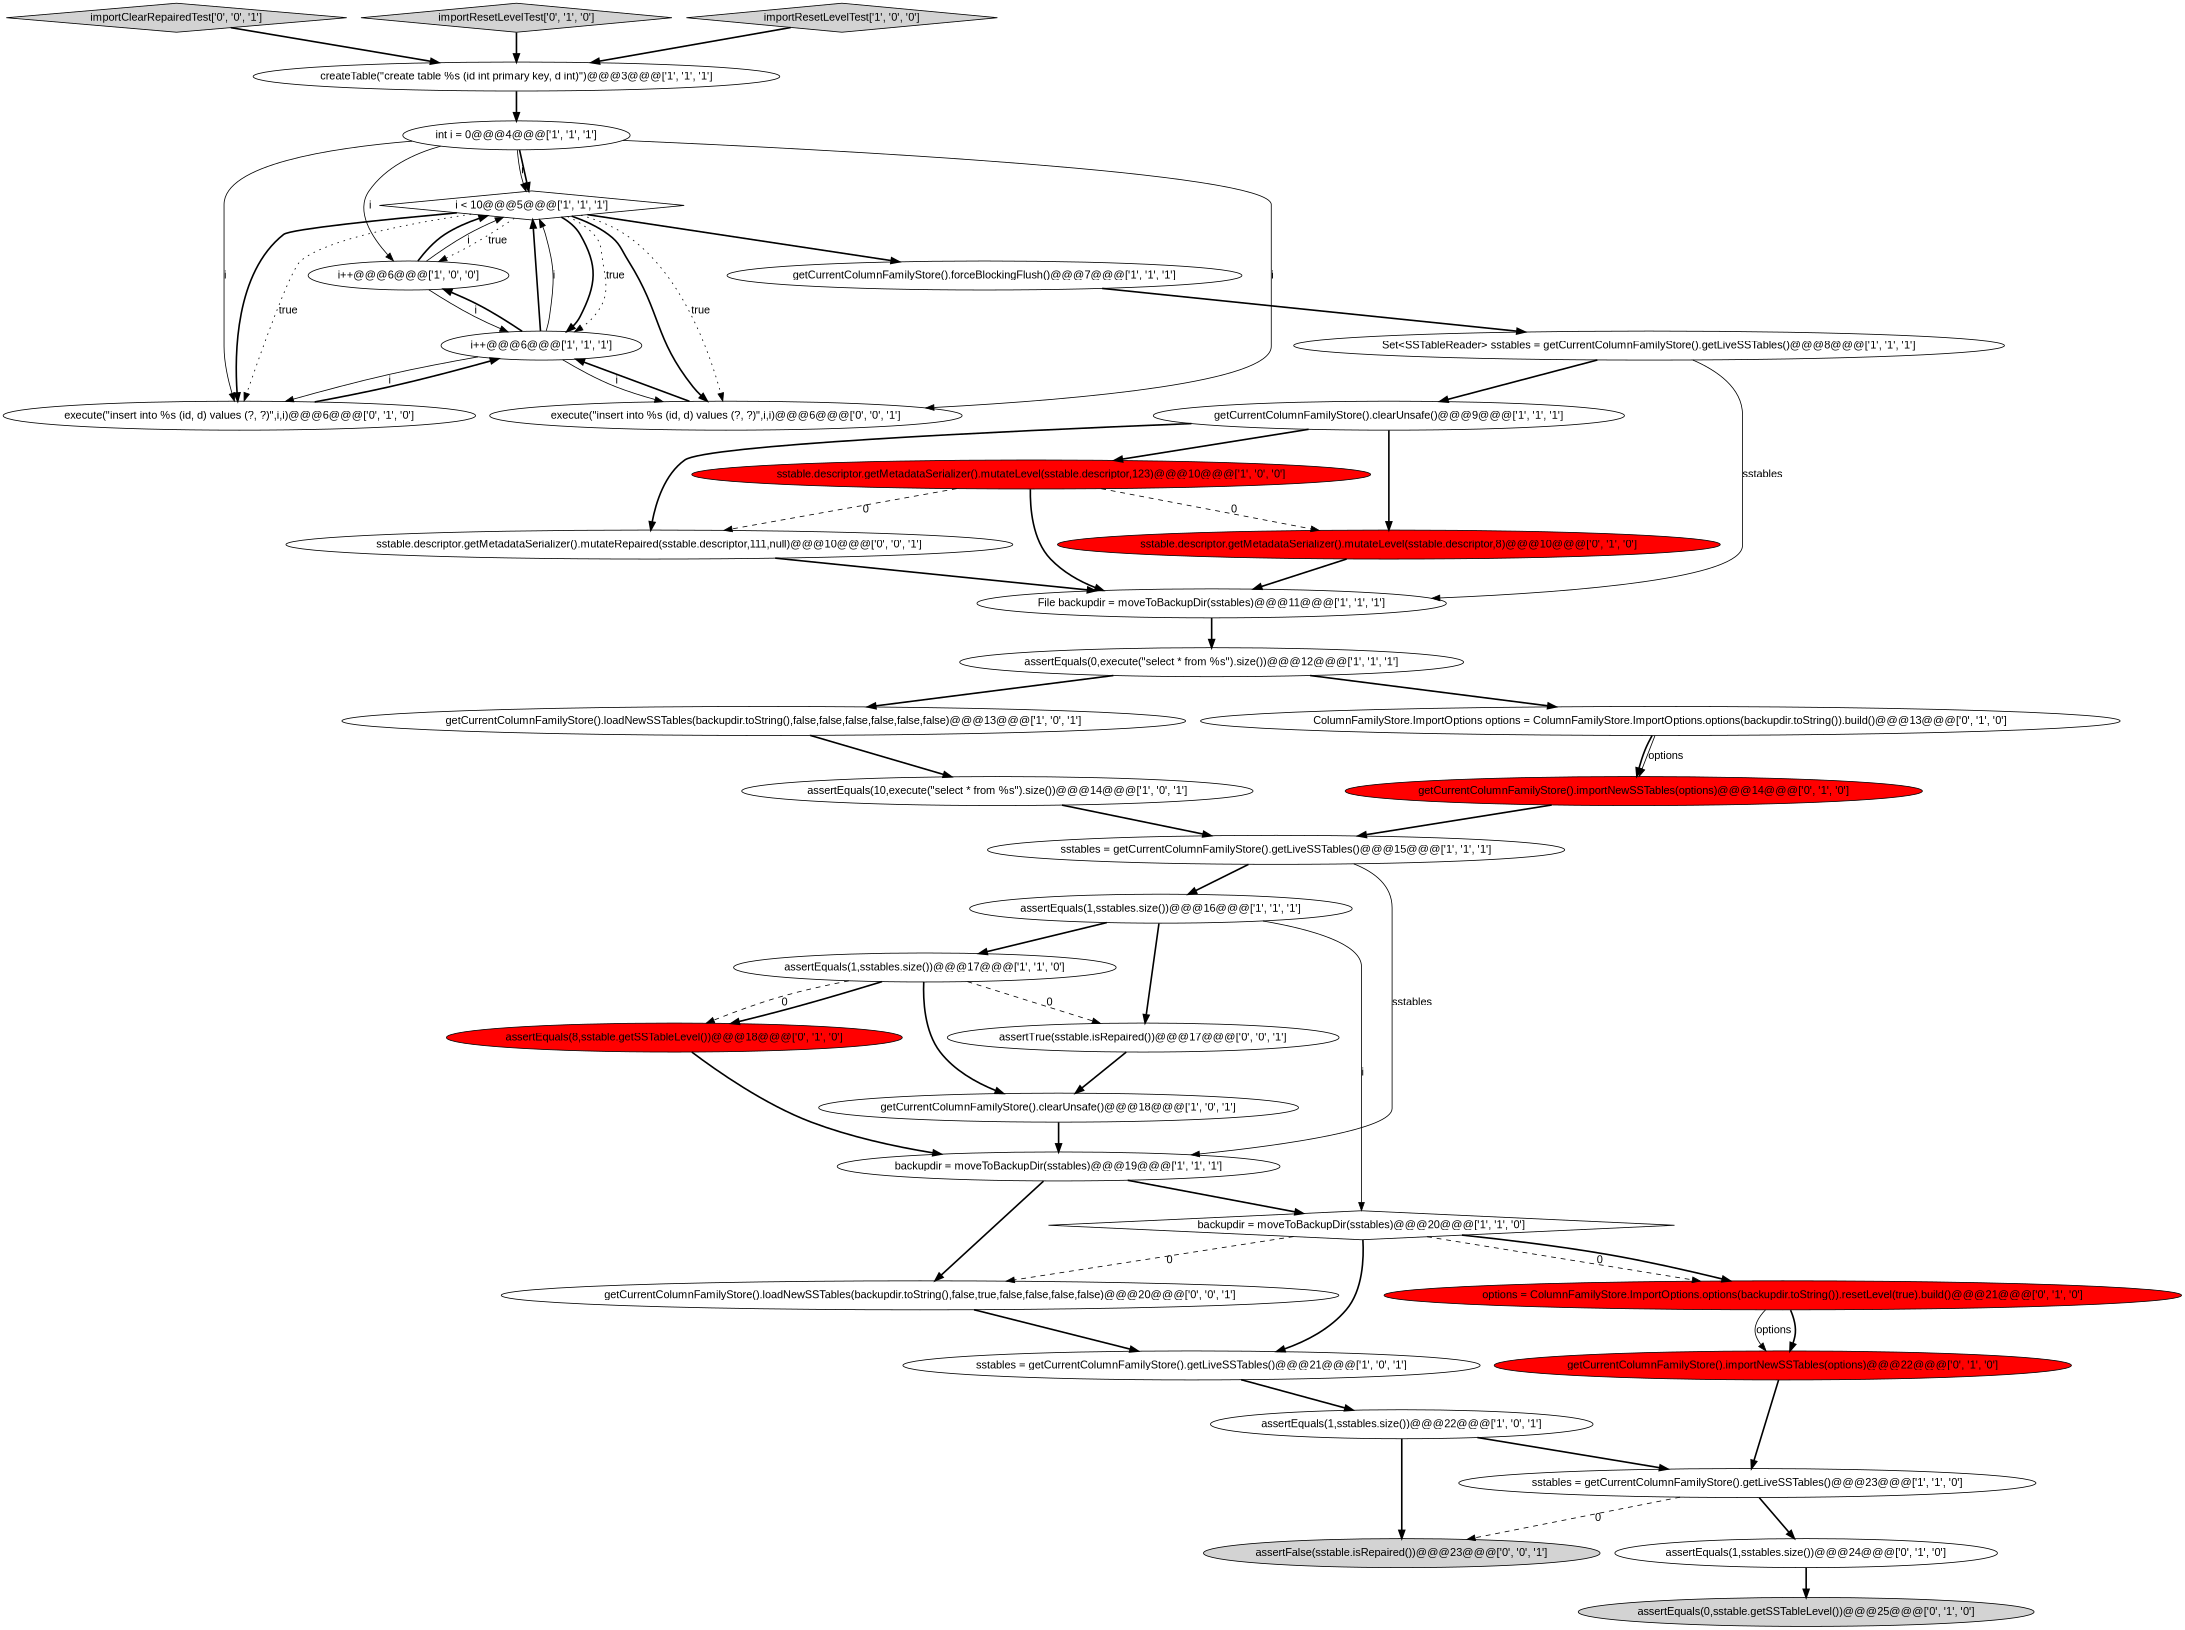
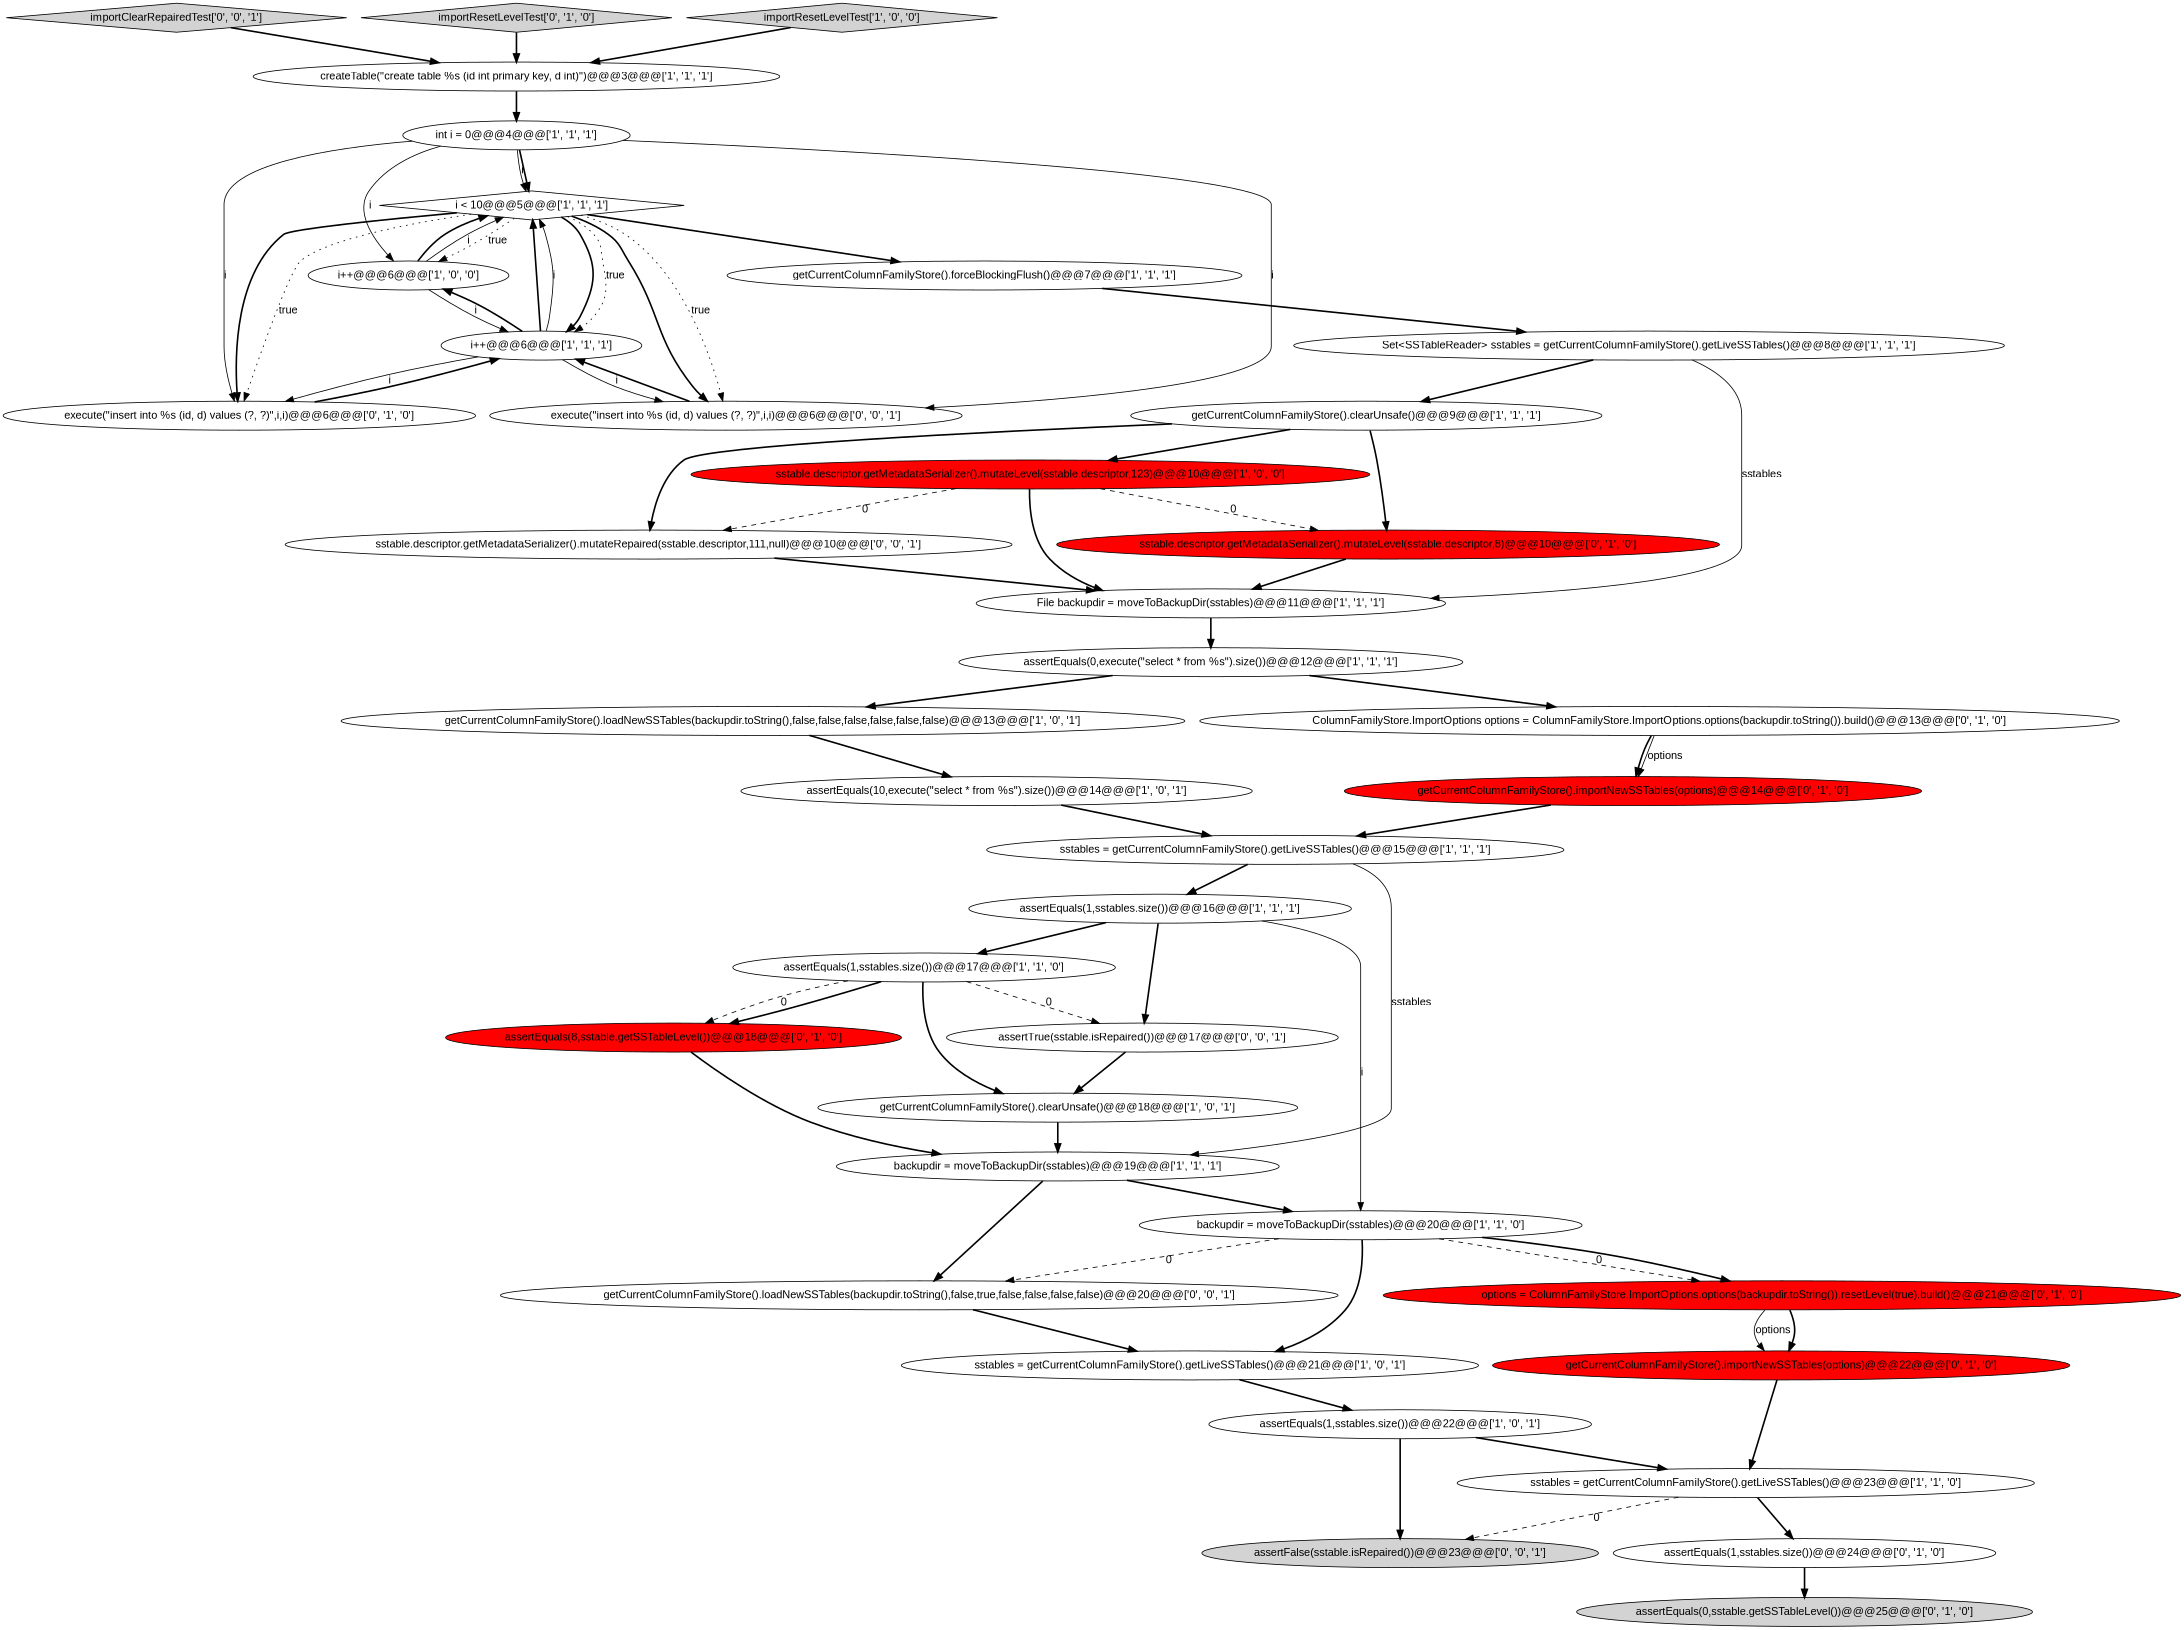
(1361, 1225) -> (1361, 1225)
